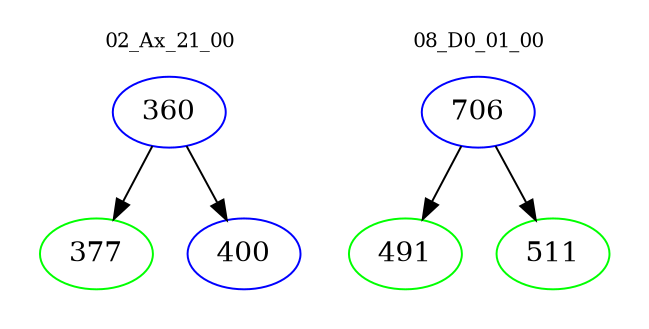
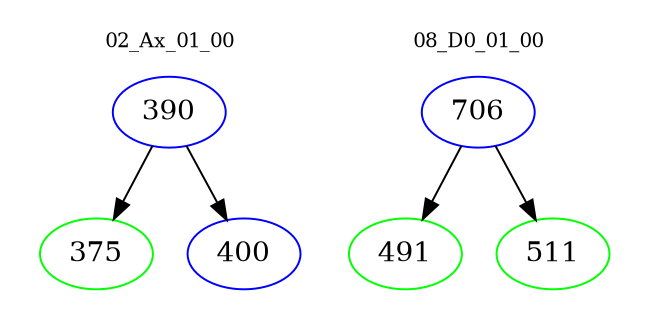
(170, 42) -> (170, 42)
(169, 112) -> (169, 112)
(96, 254) -> (96, 254)
